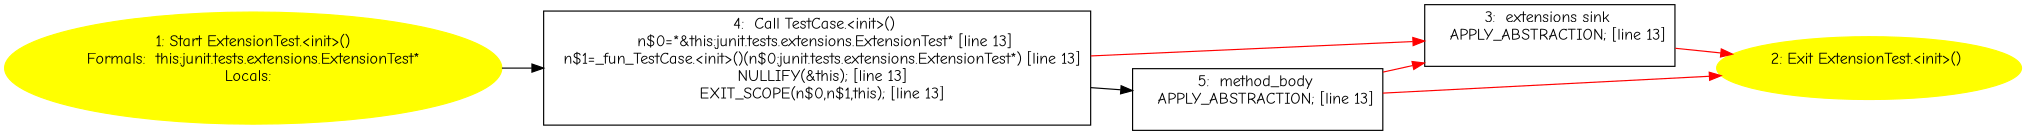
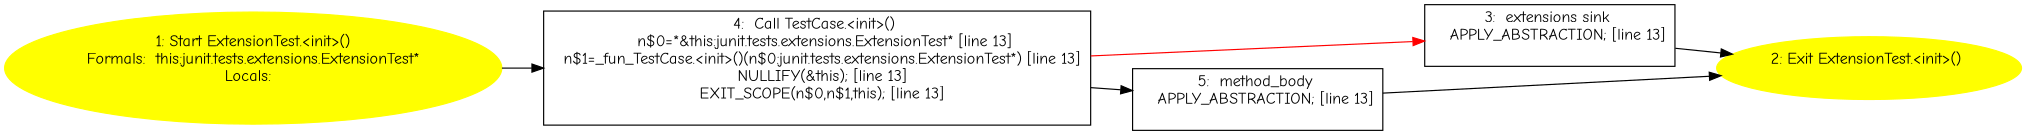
(1698, 51) -> (1698, 51)
(1398, 69) -> none
(1546, 85) -> (1546, 85)
